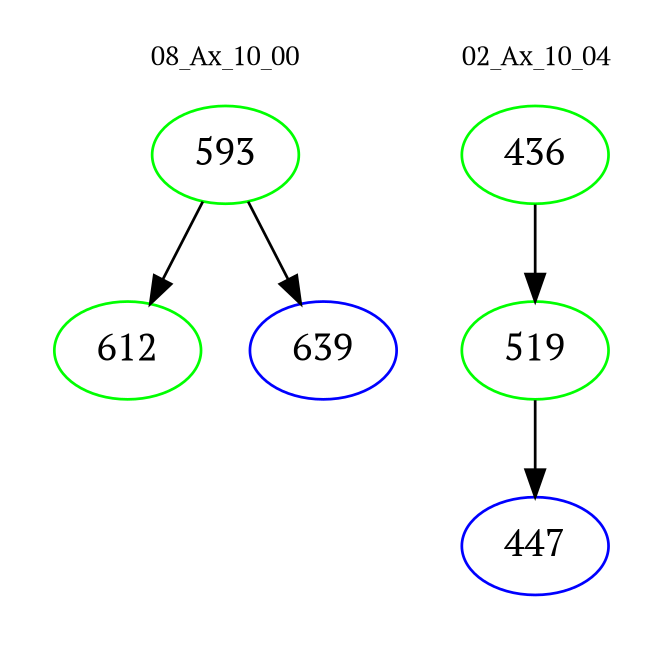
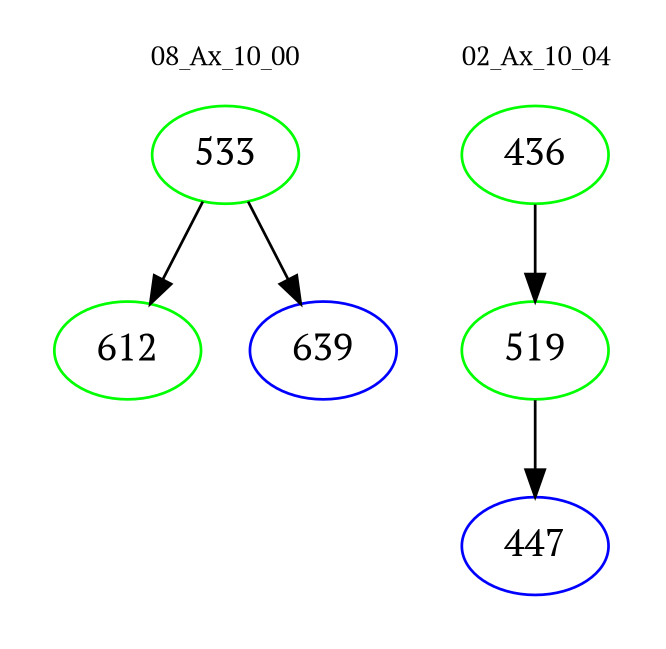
(225, 155) -> (225, 155)
